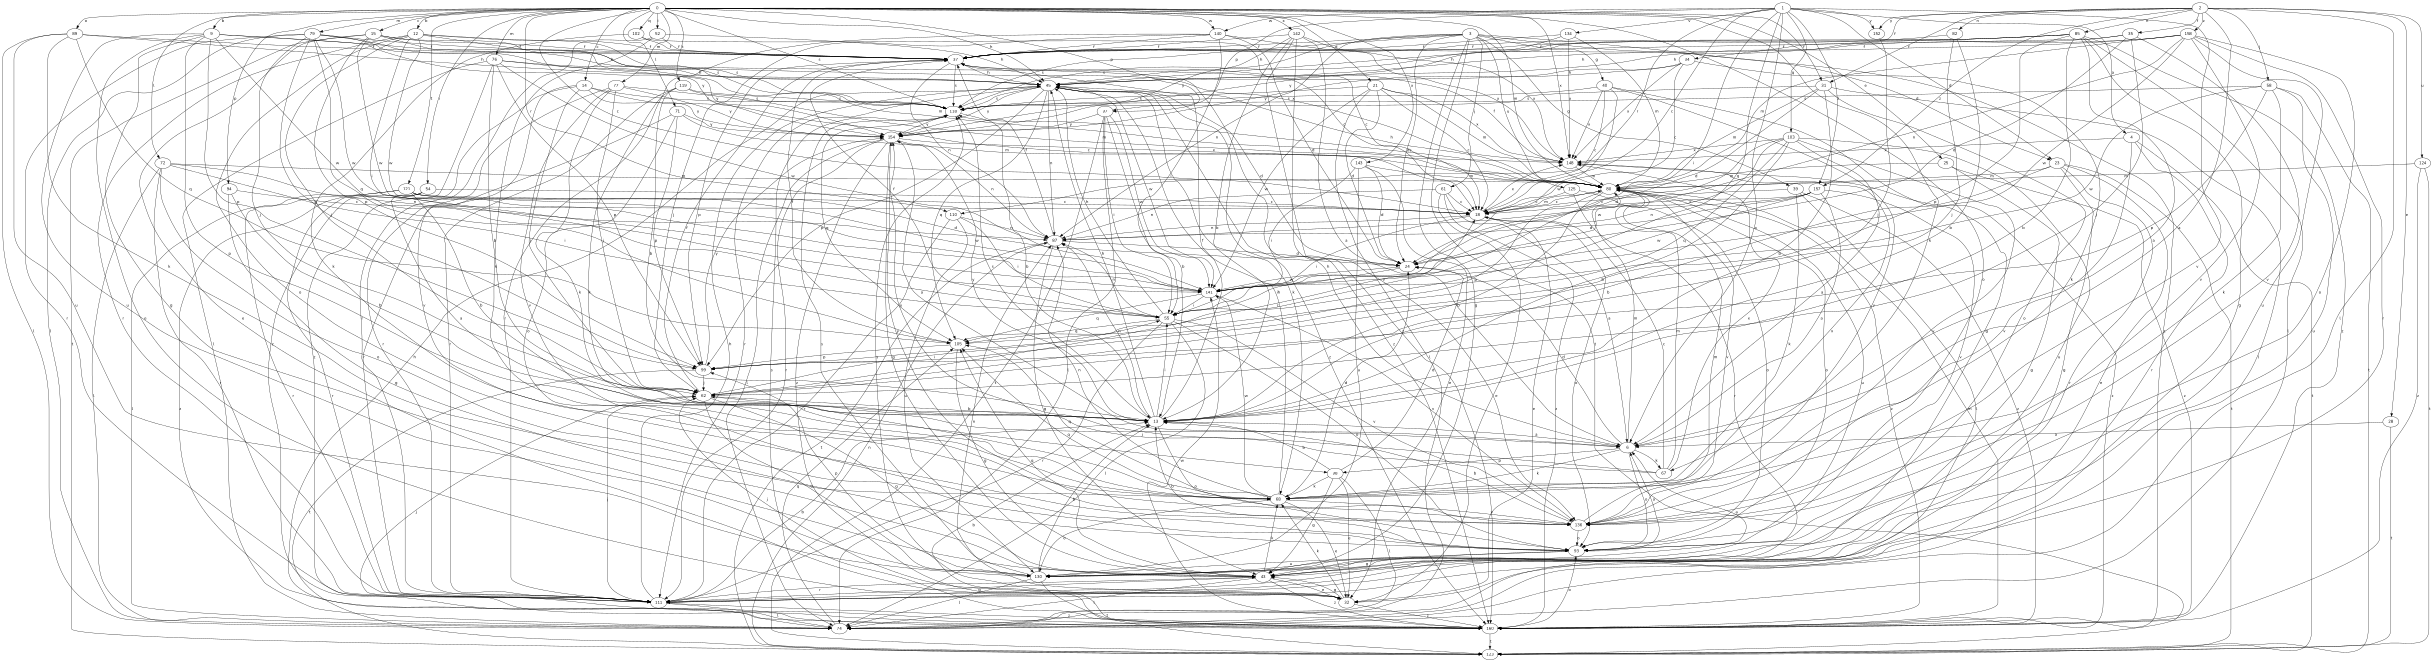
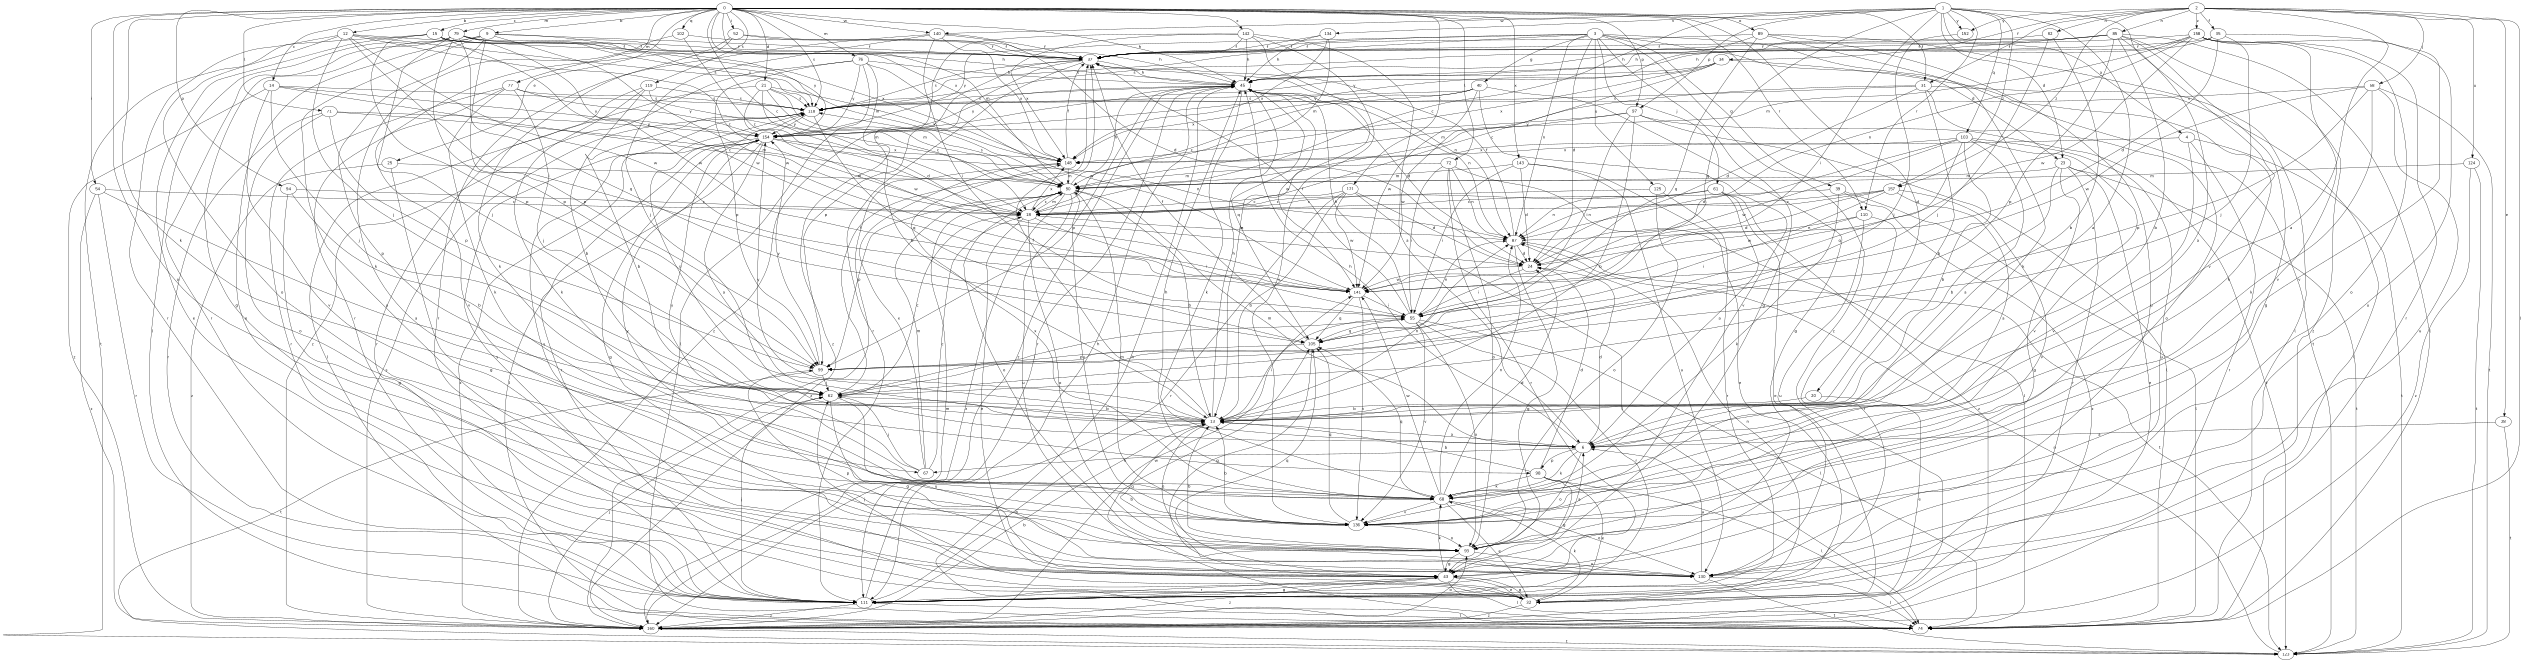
none -> (851, 274)
none -> (1814, 396)
